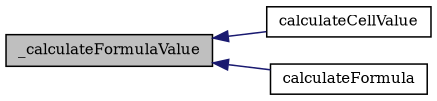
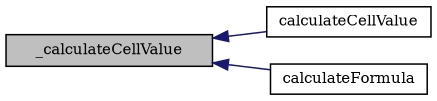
(109, 50) -> (109, 50)
